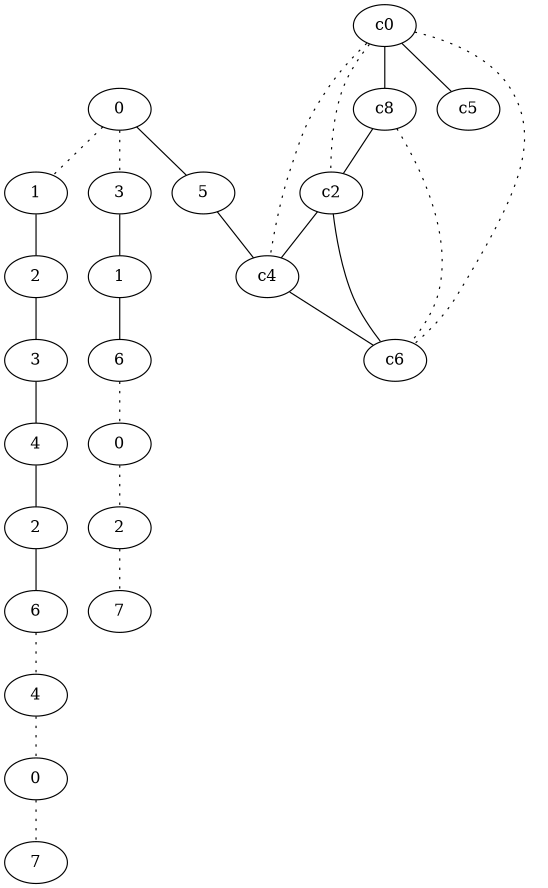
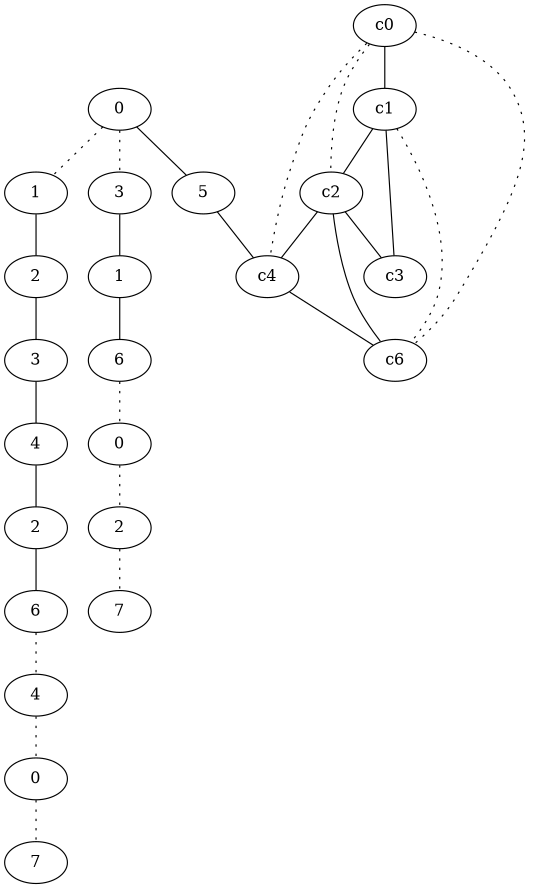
(385, 109) -> (385, 109)
(468, 109) -> none
none -> (395, 277)
